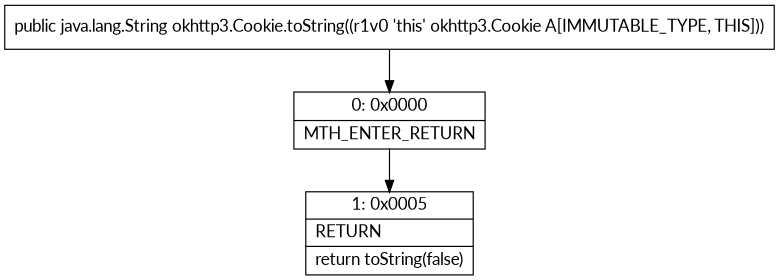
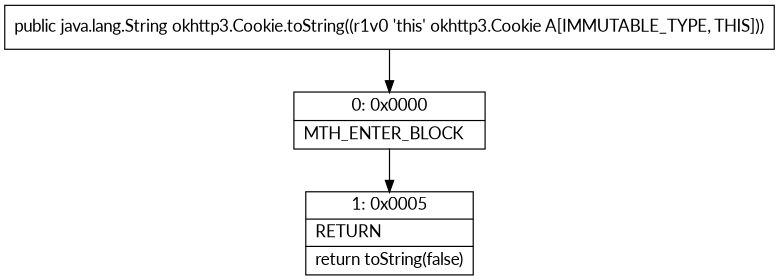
(390, 134) -> (384, 134)
